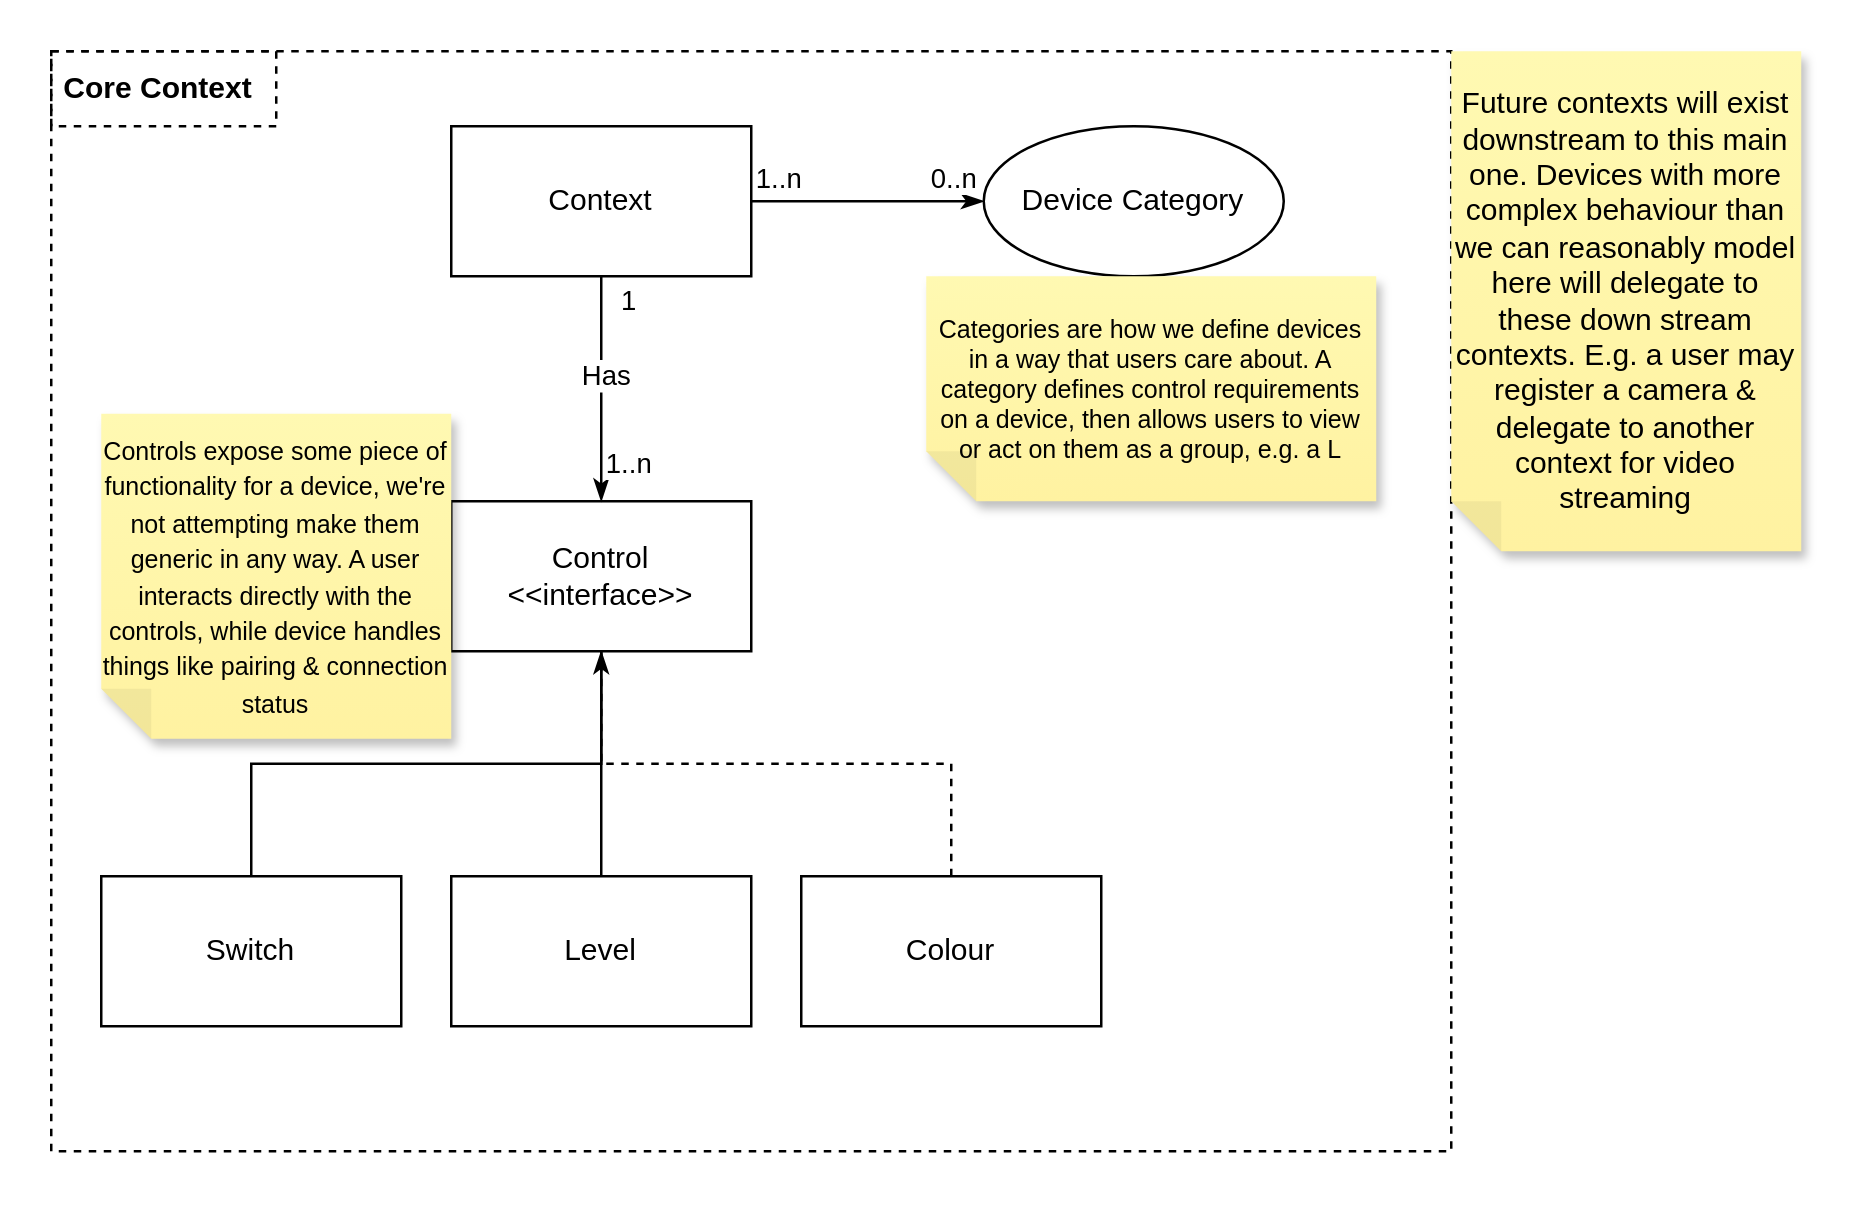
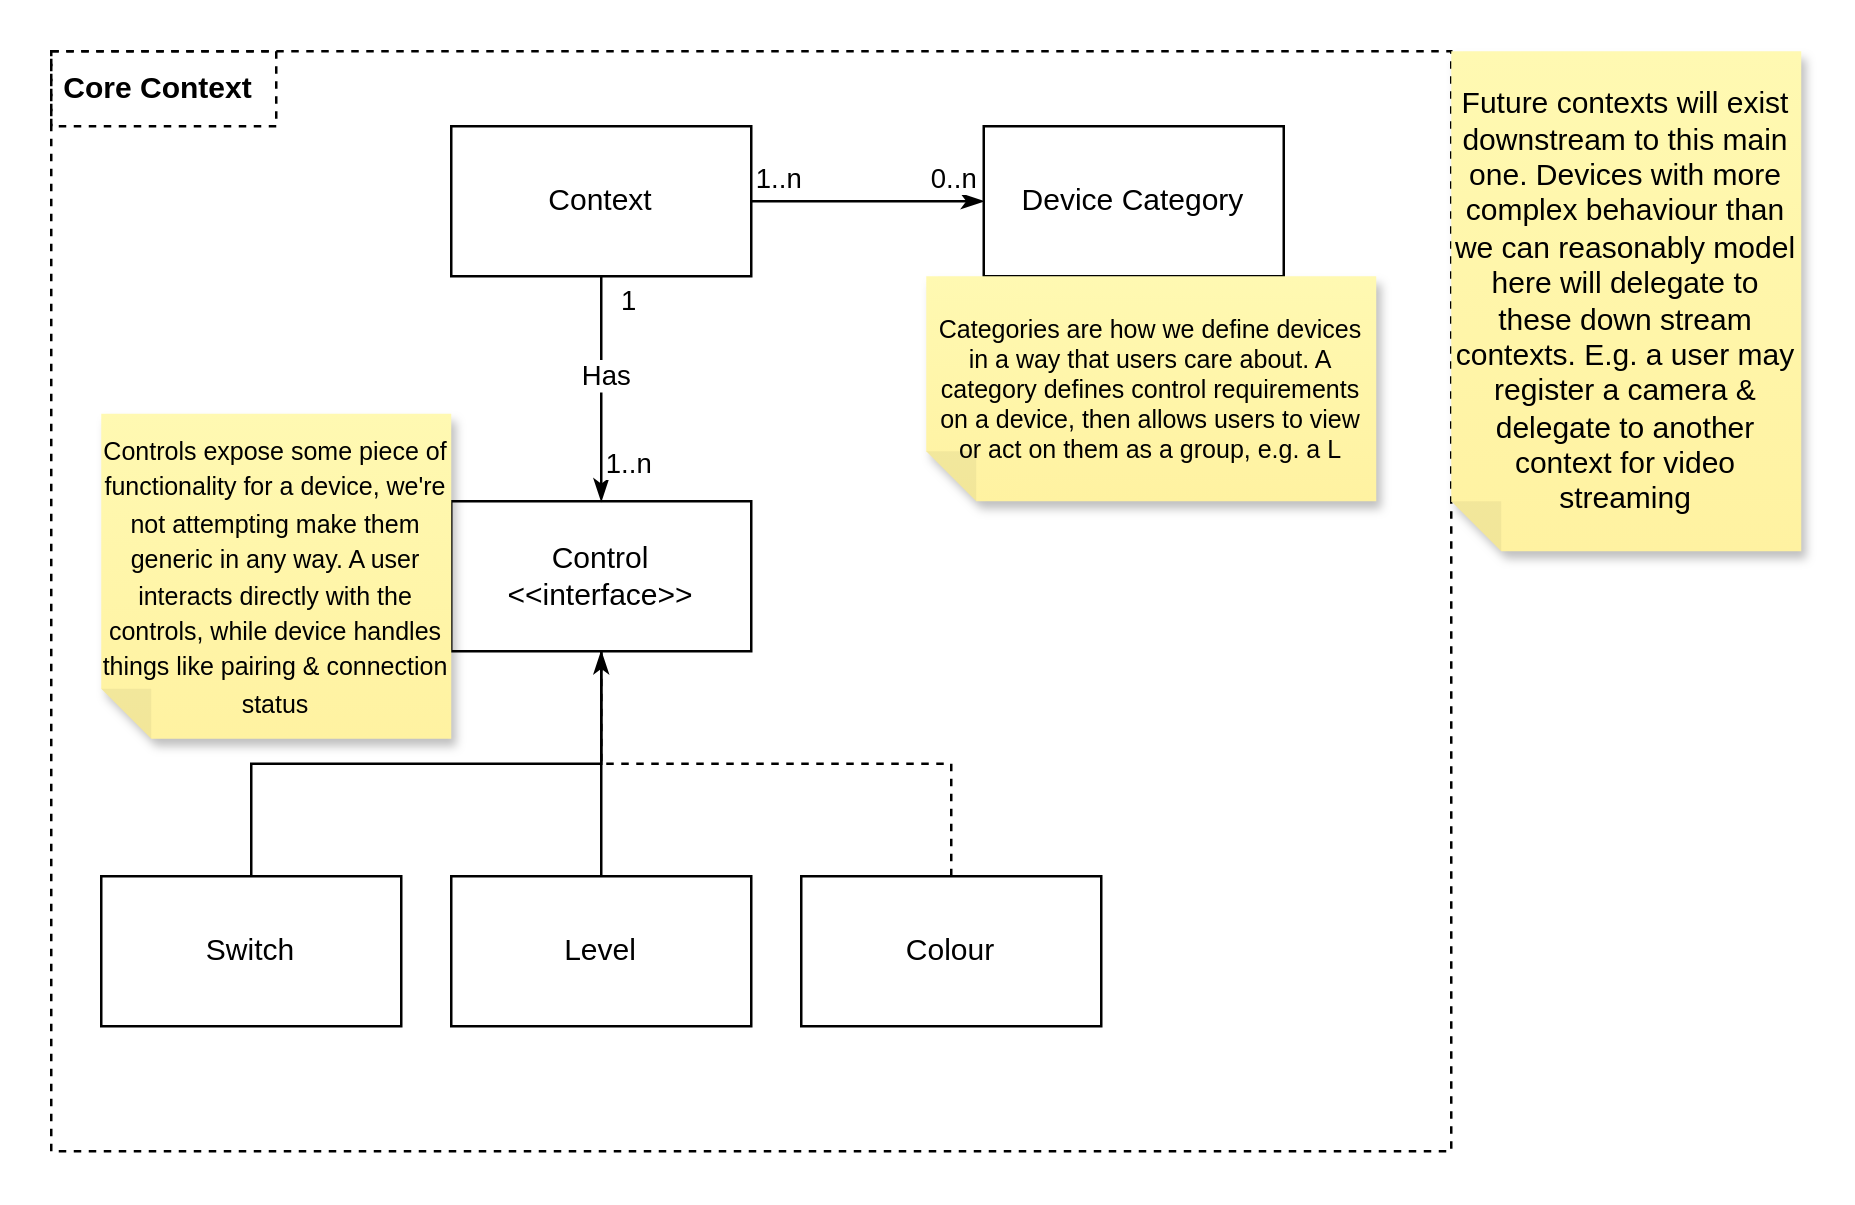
(1134, 201) -> (1134, 201)
